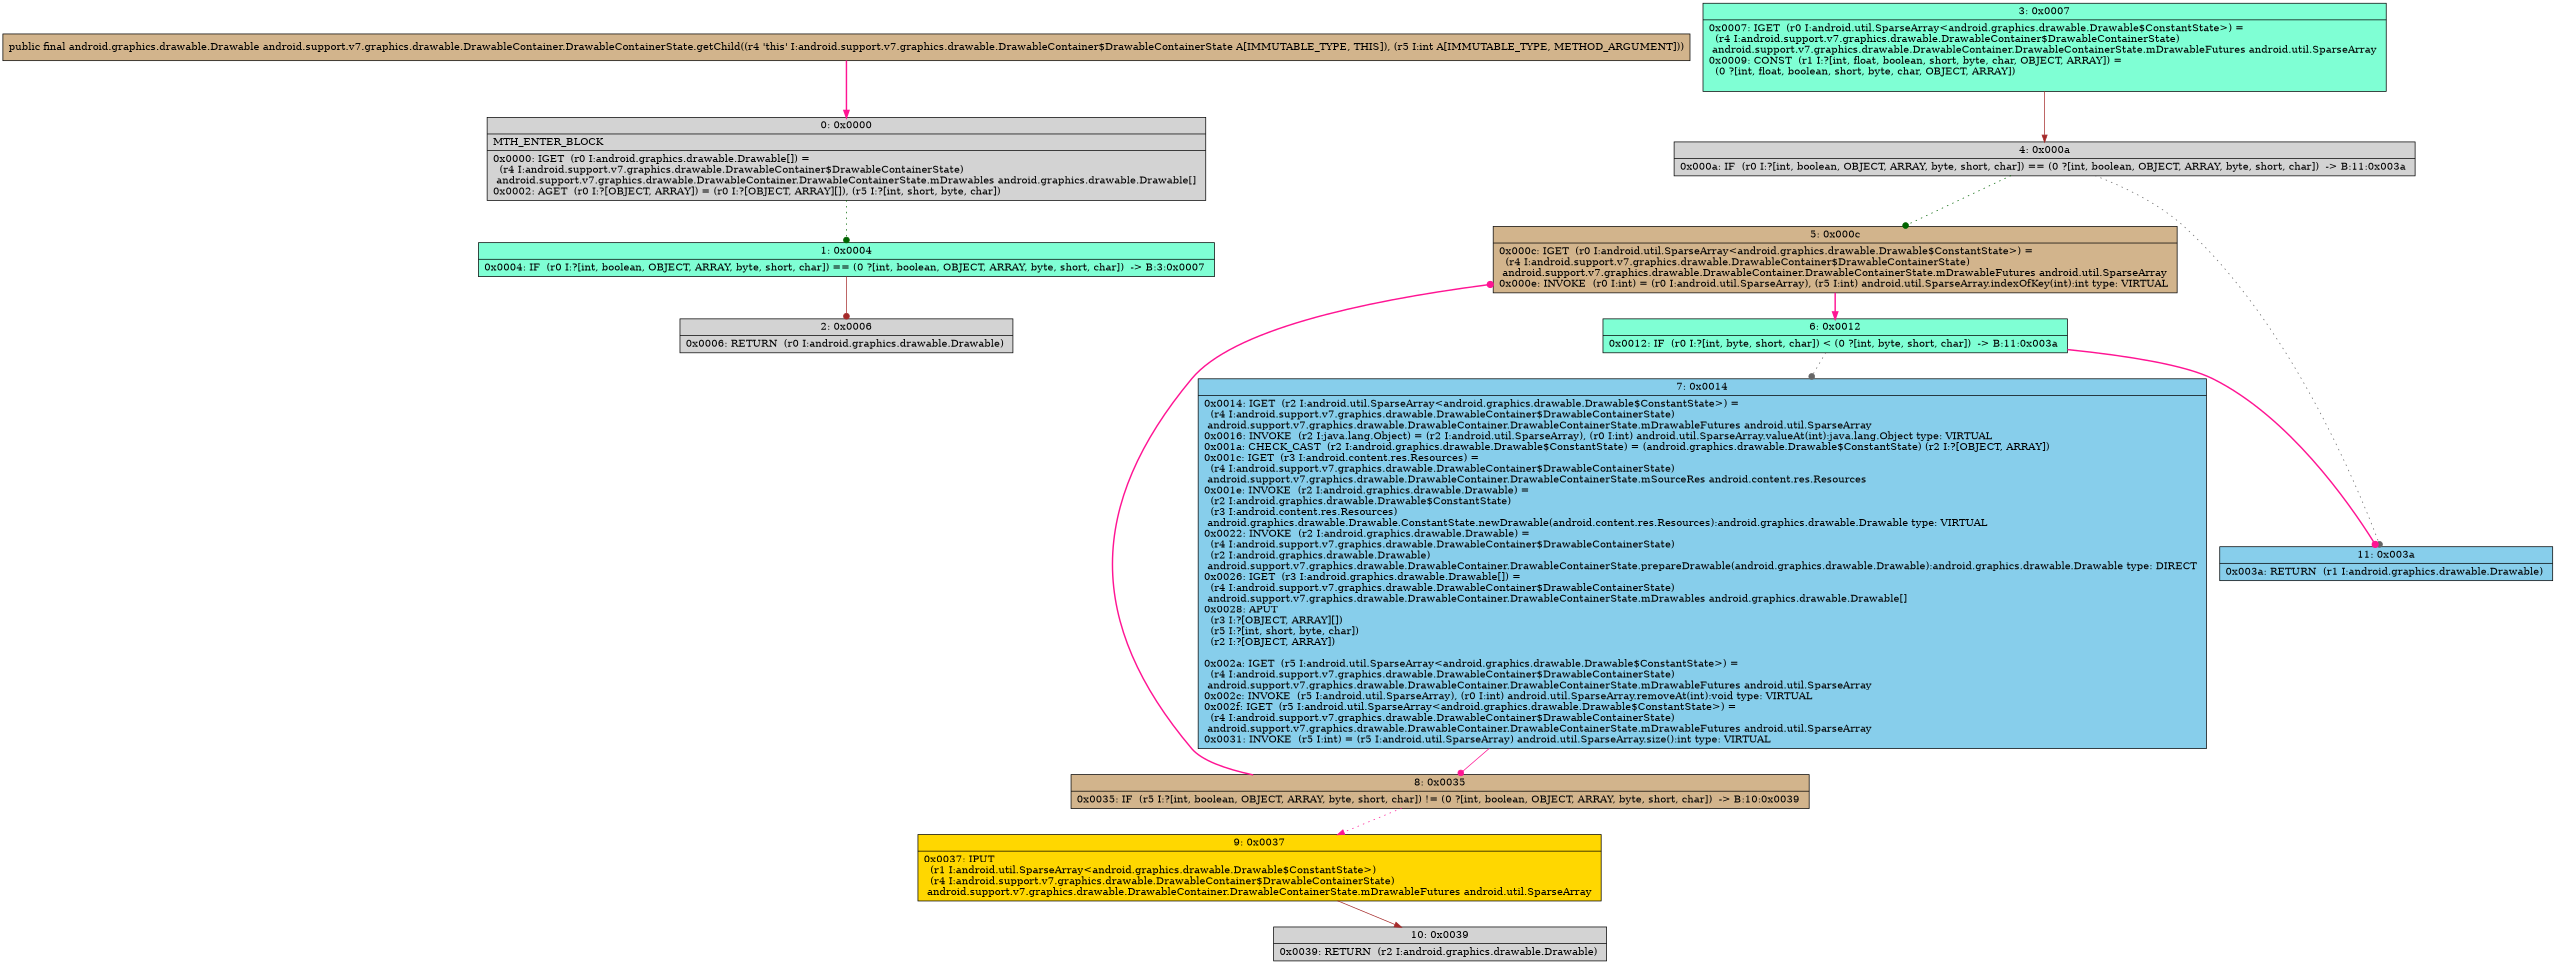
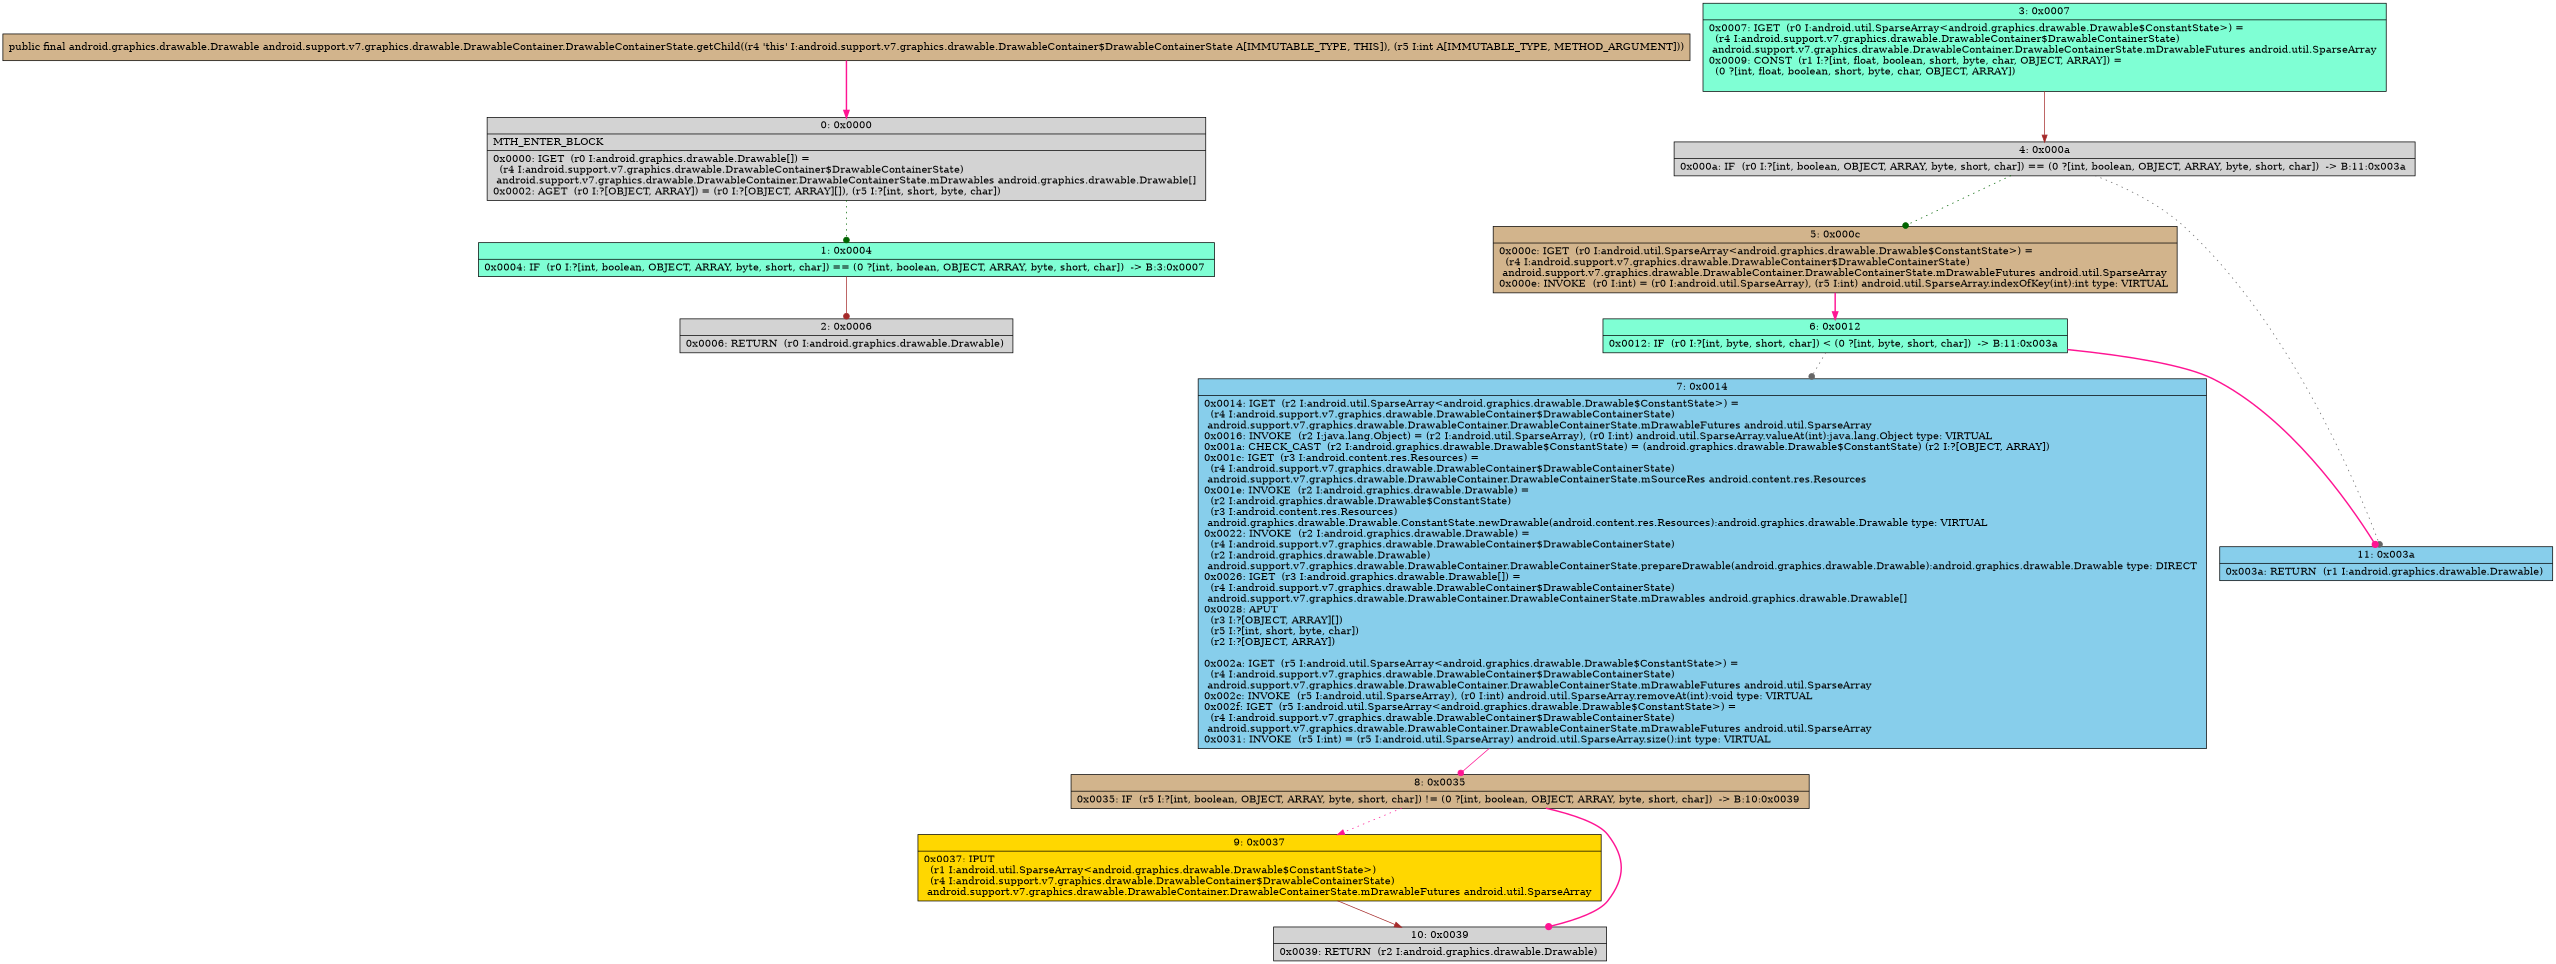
(1146, 446) -> (1621, 865)
